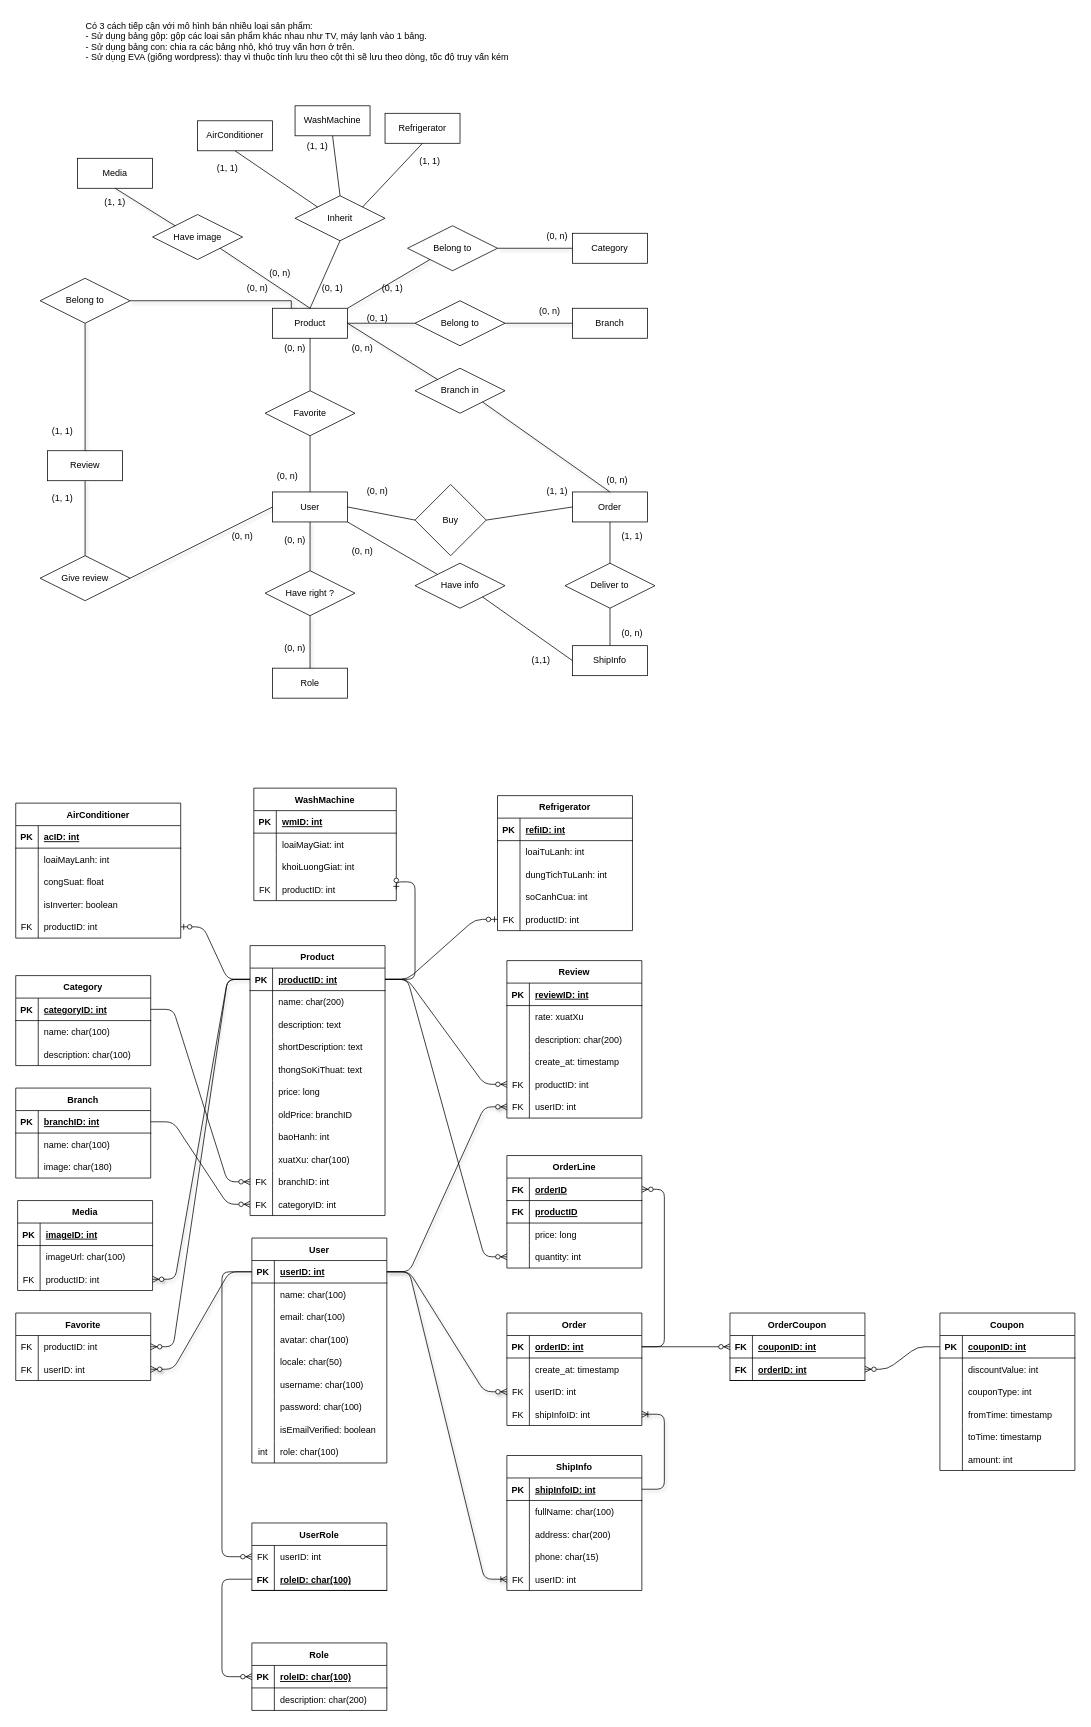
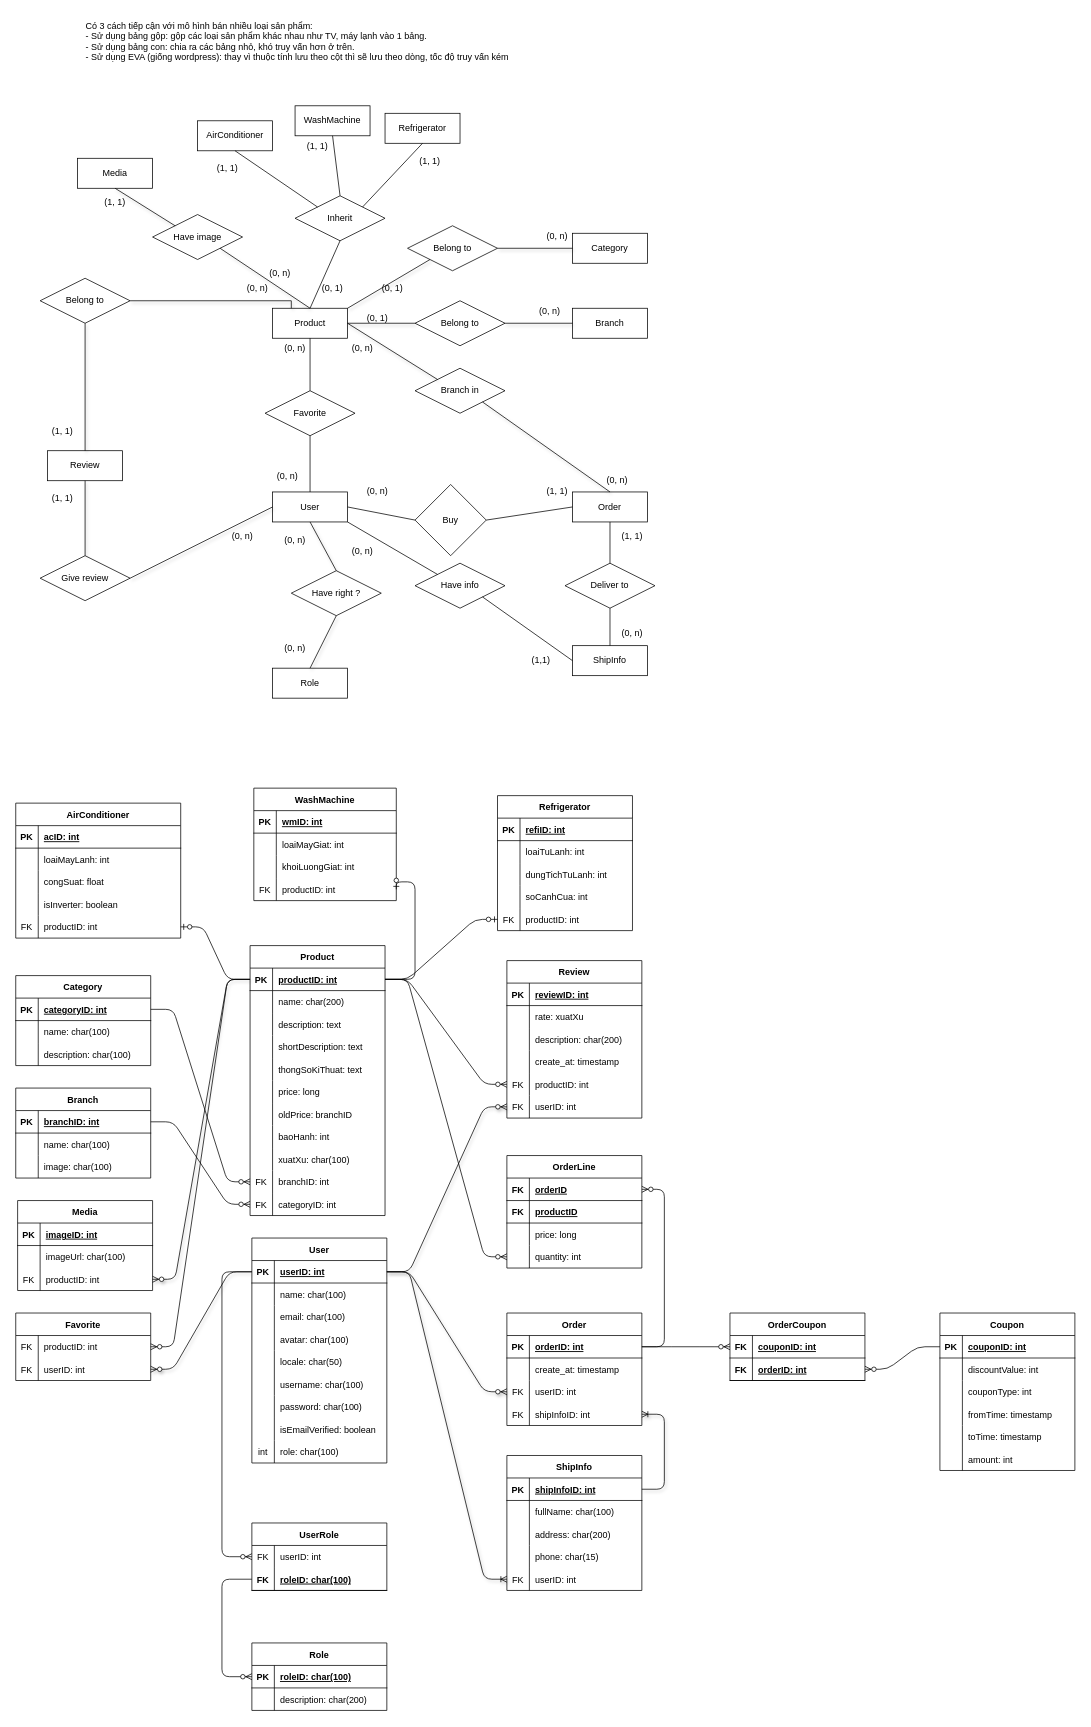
(310, 593) -> (336, 593)
(81, 1167) -> (81, 1167)
